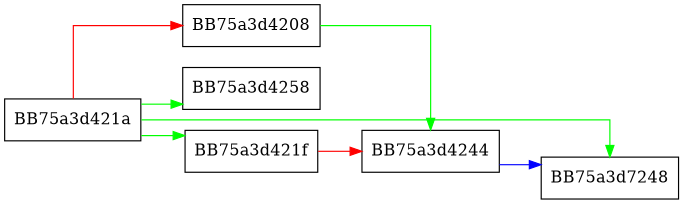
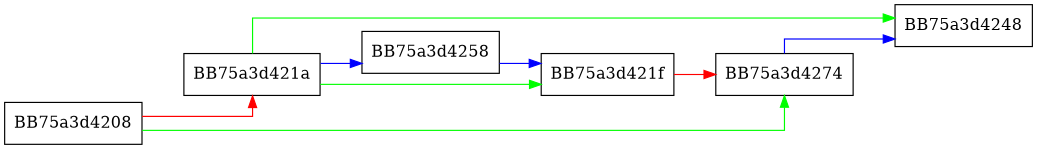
(86, 26) -> (202, 116)
none -> (514, 63)
(156, 104) -> (335, 63)
(431, 151) -> (784, 74)
(610, 178) -> (964, 26)
